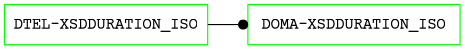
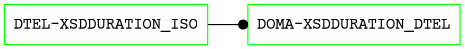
(354, 25) -> (354, 25)
